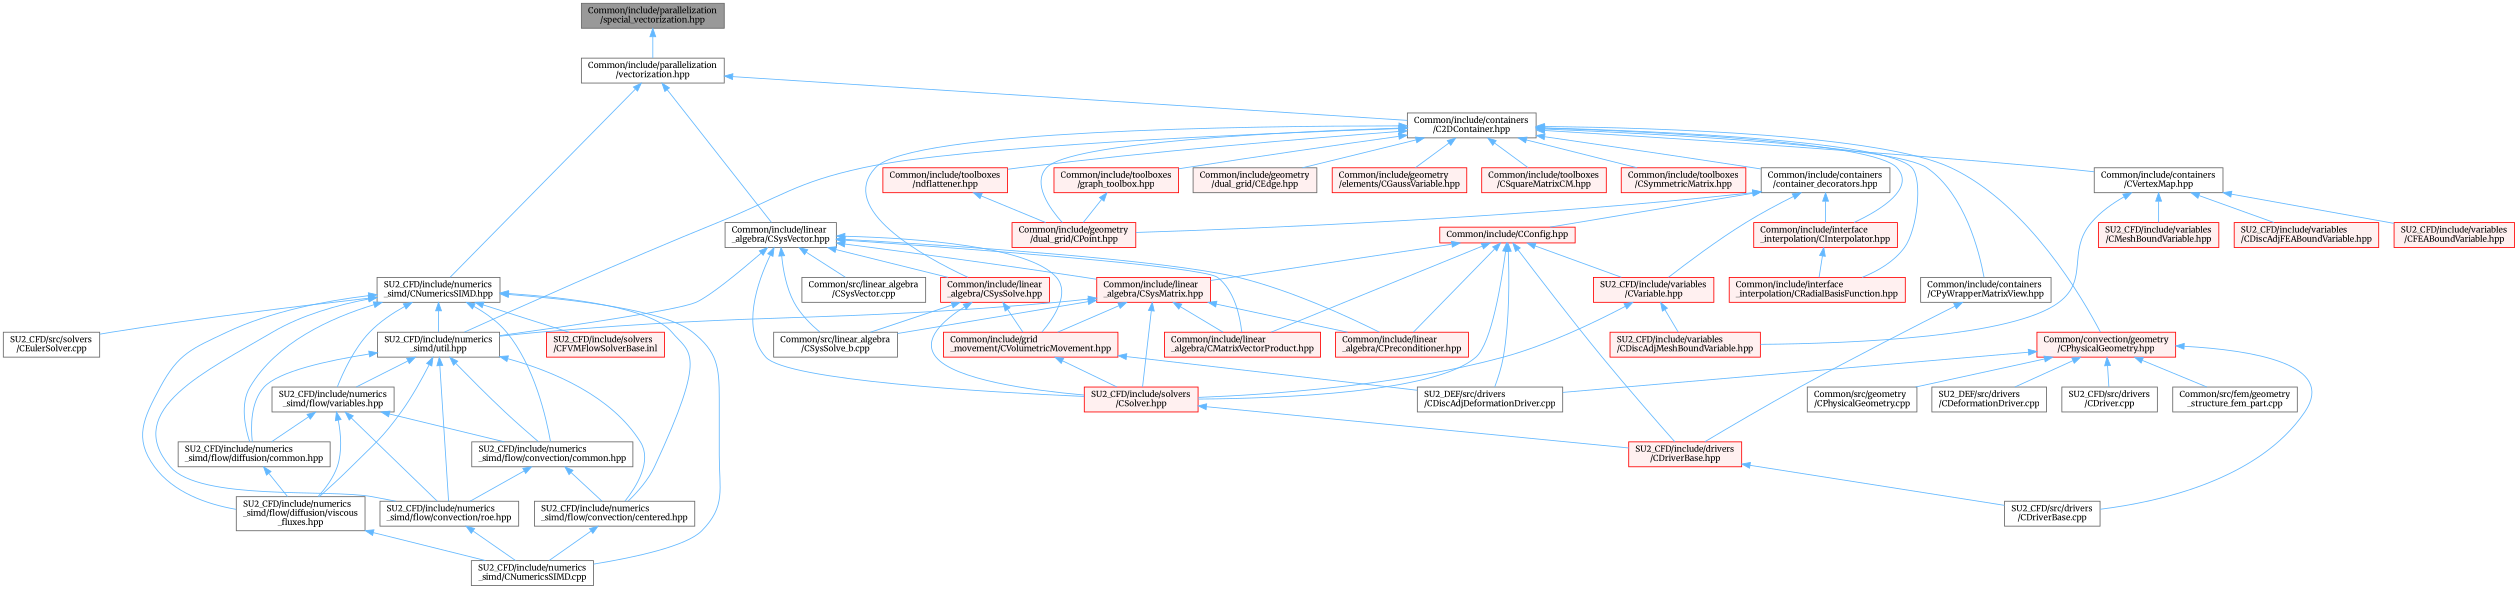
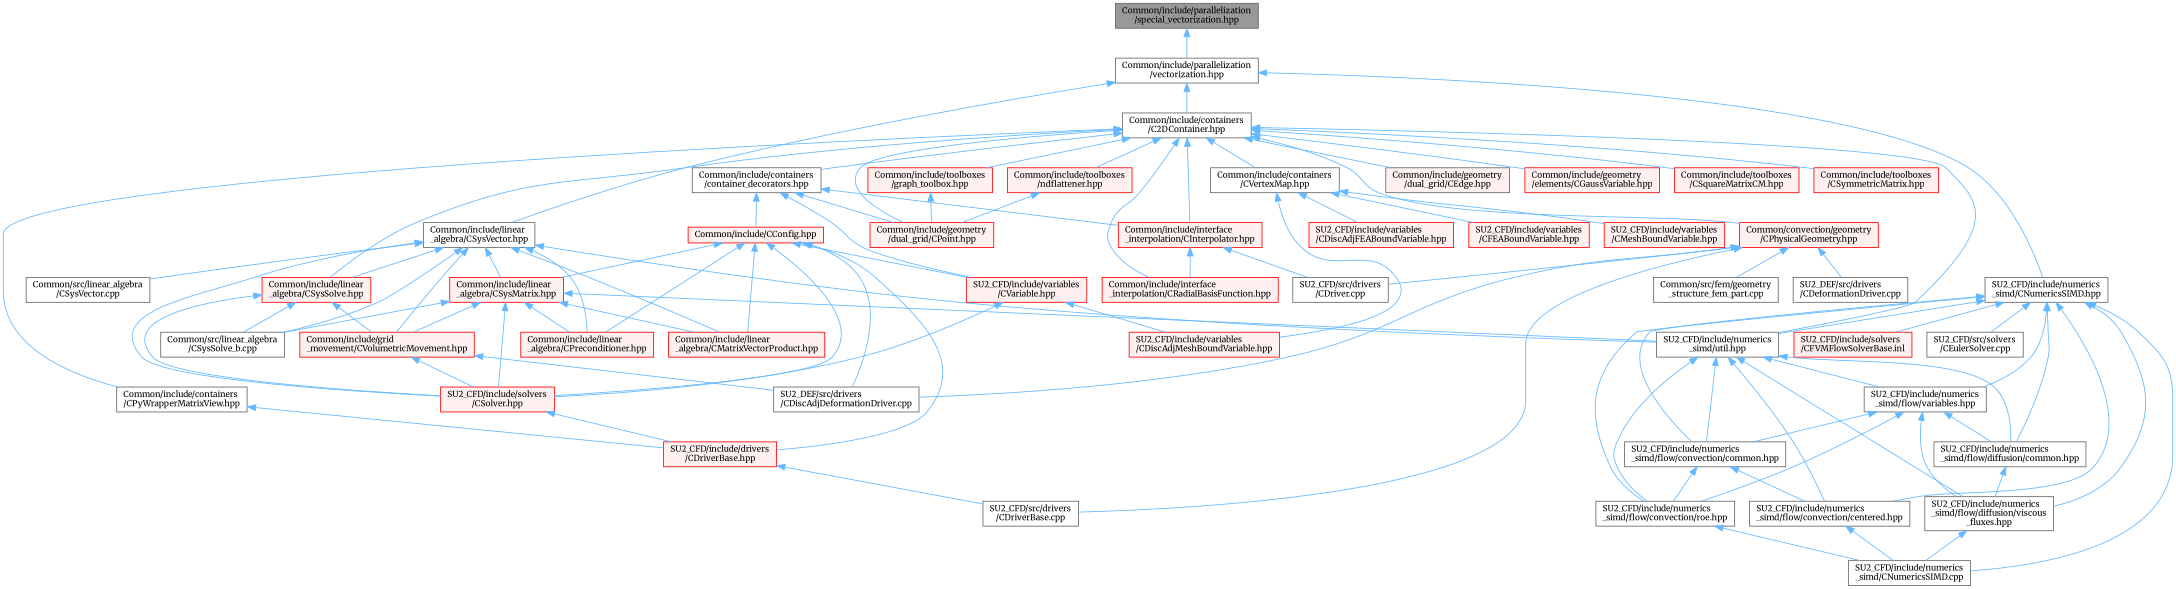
none -> (1269, 264)
(1862, 399) -> none
